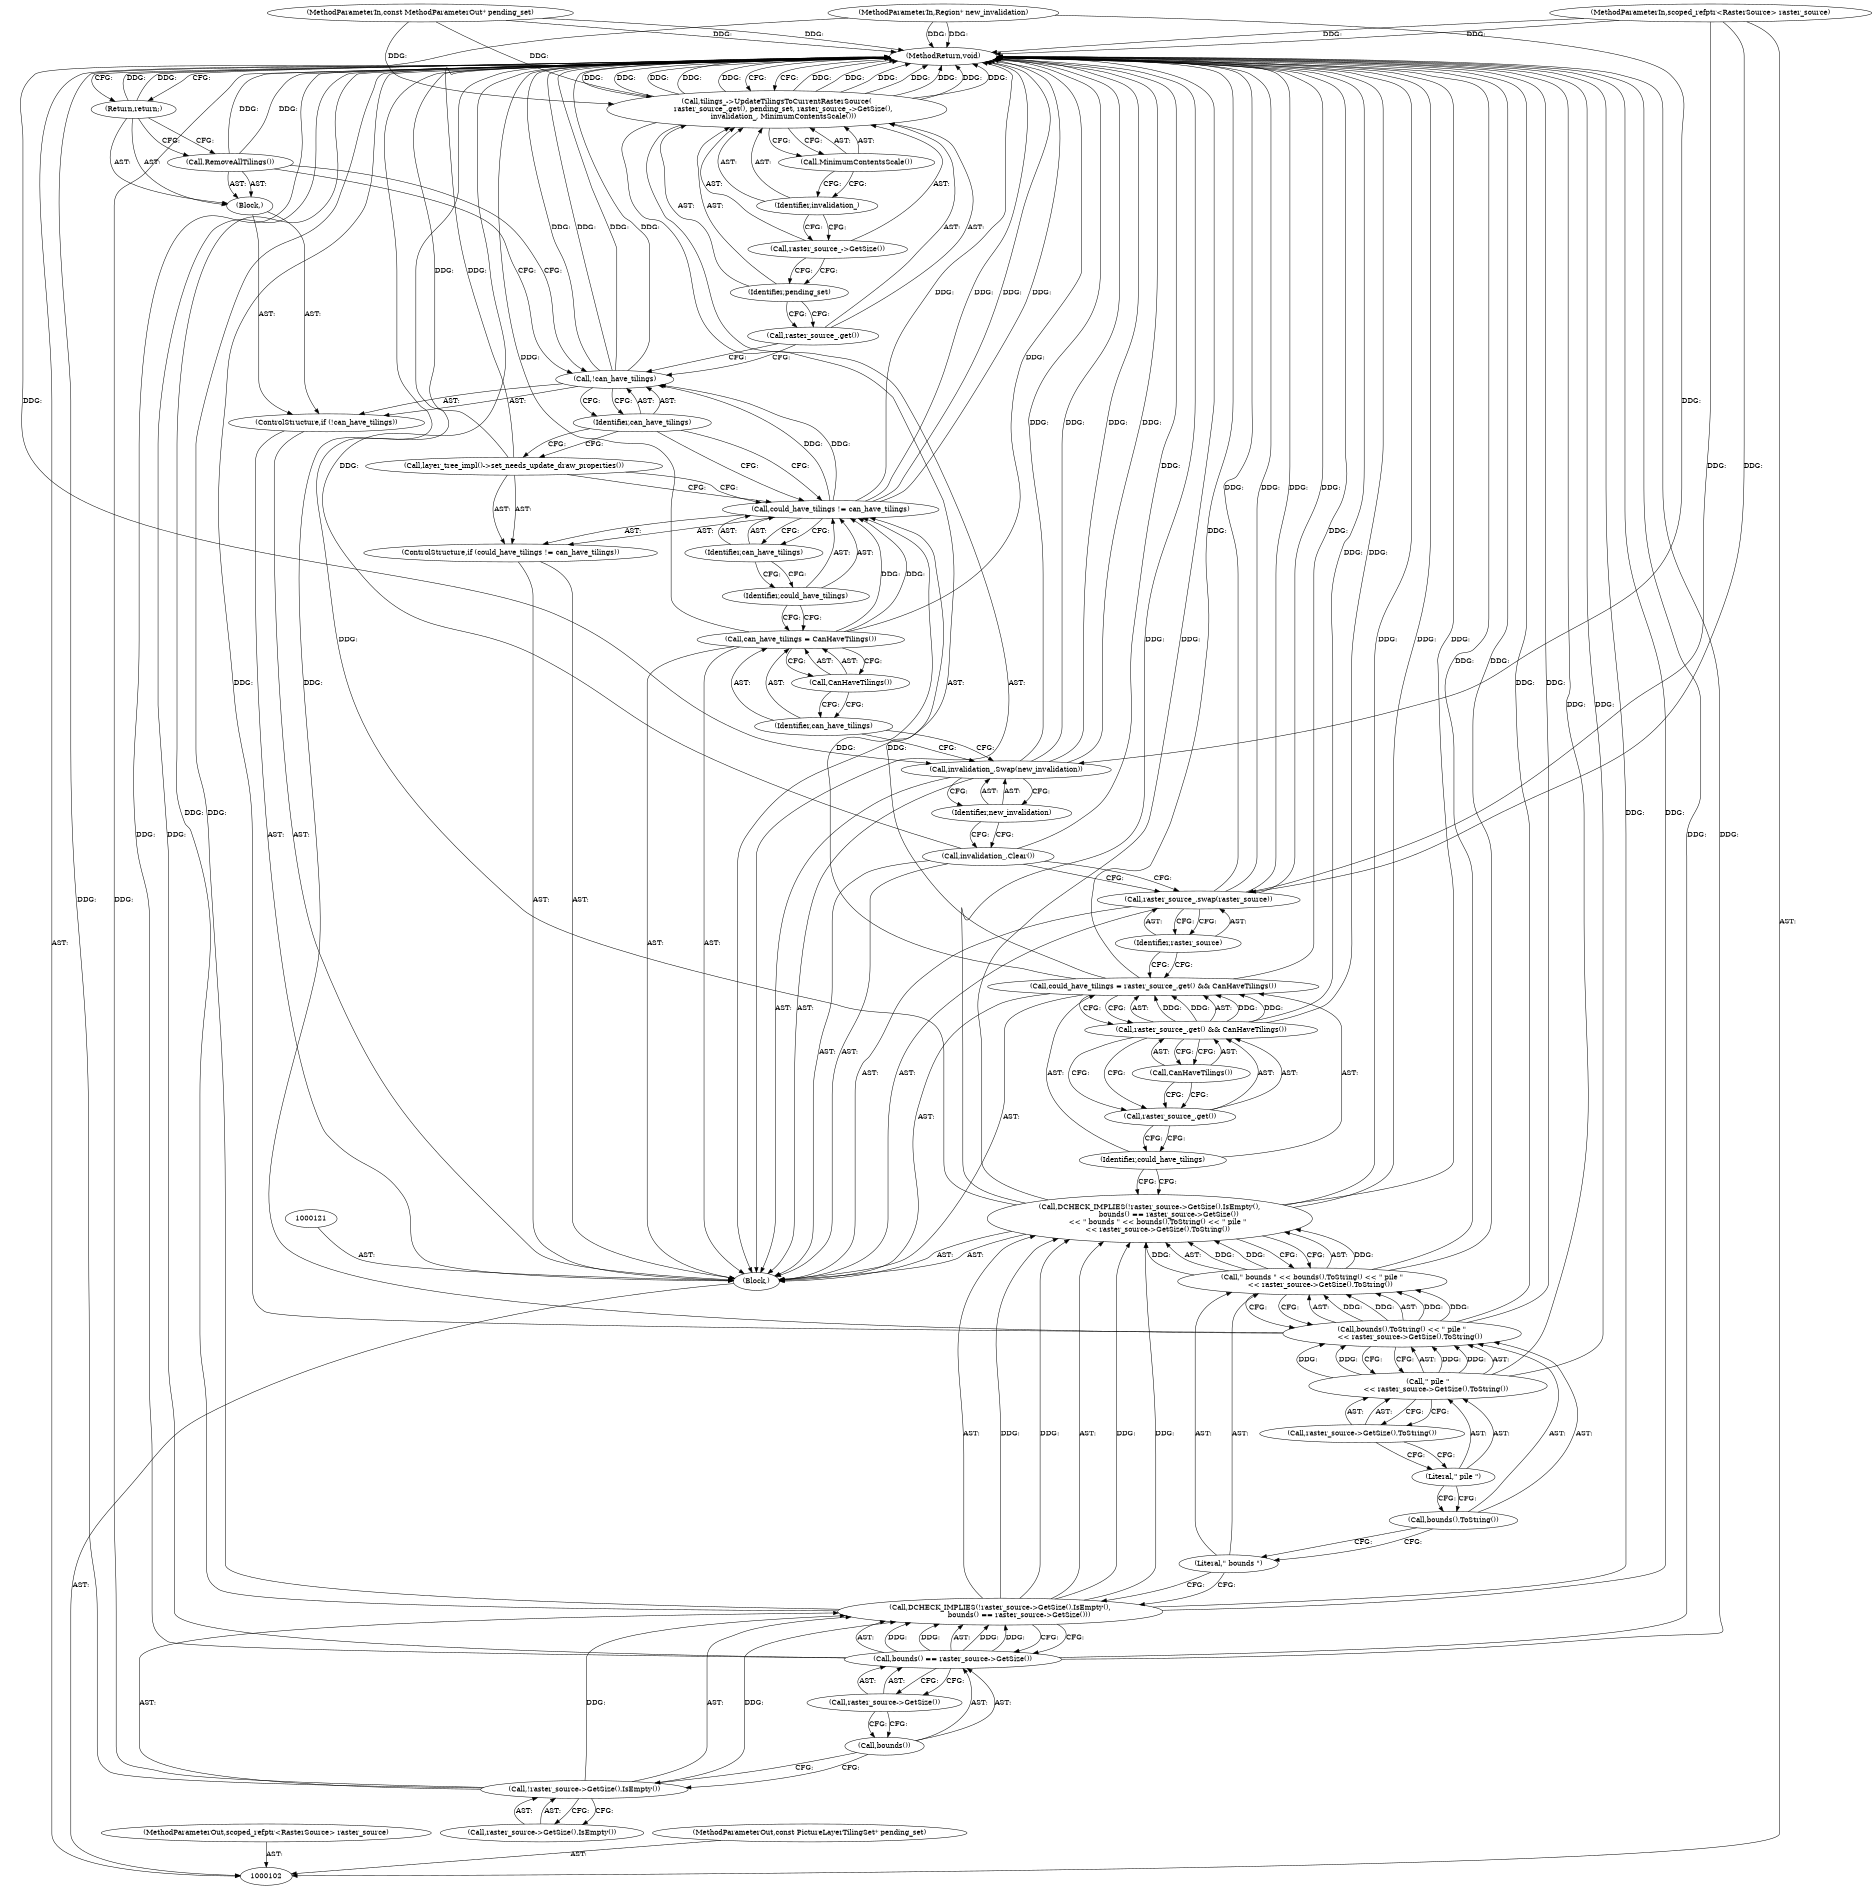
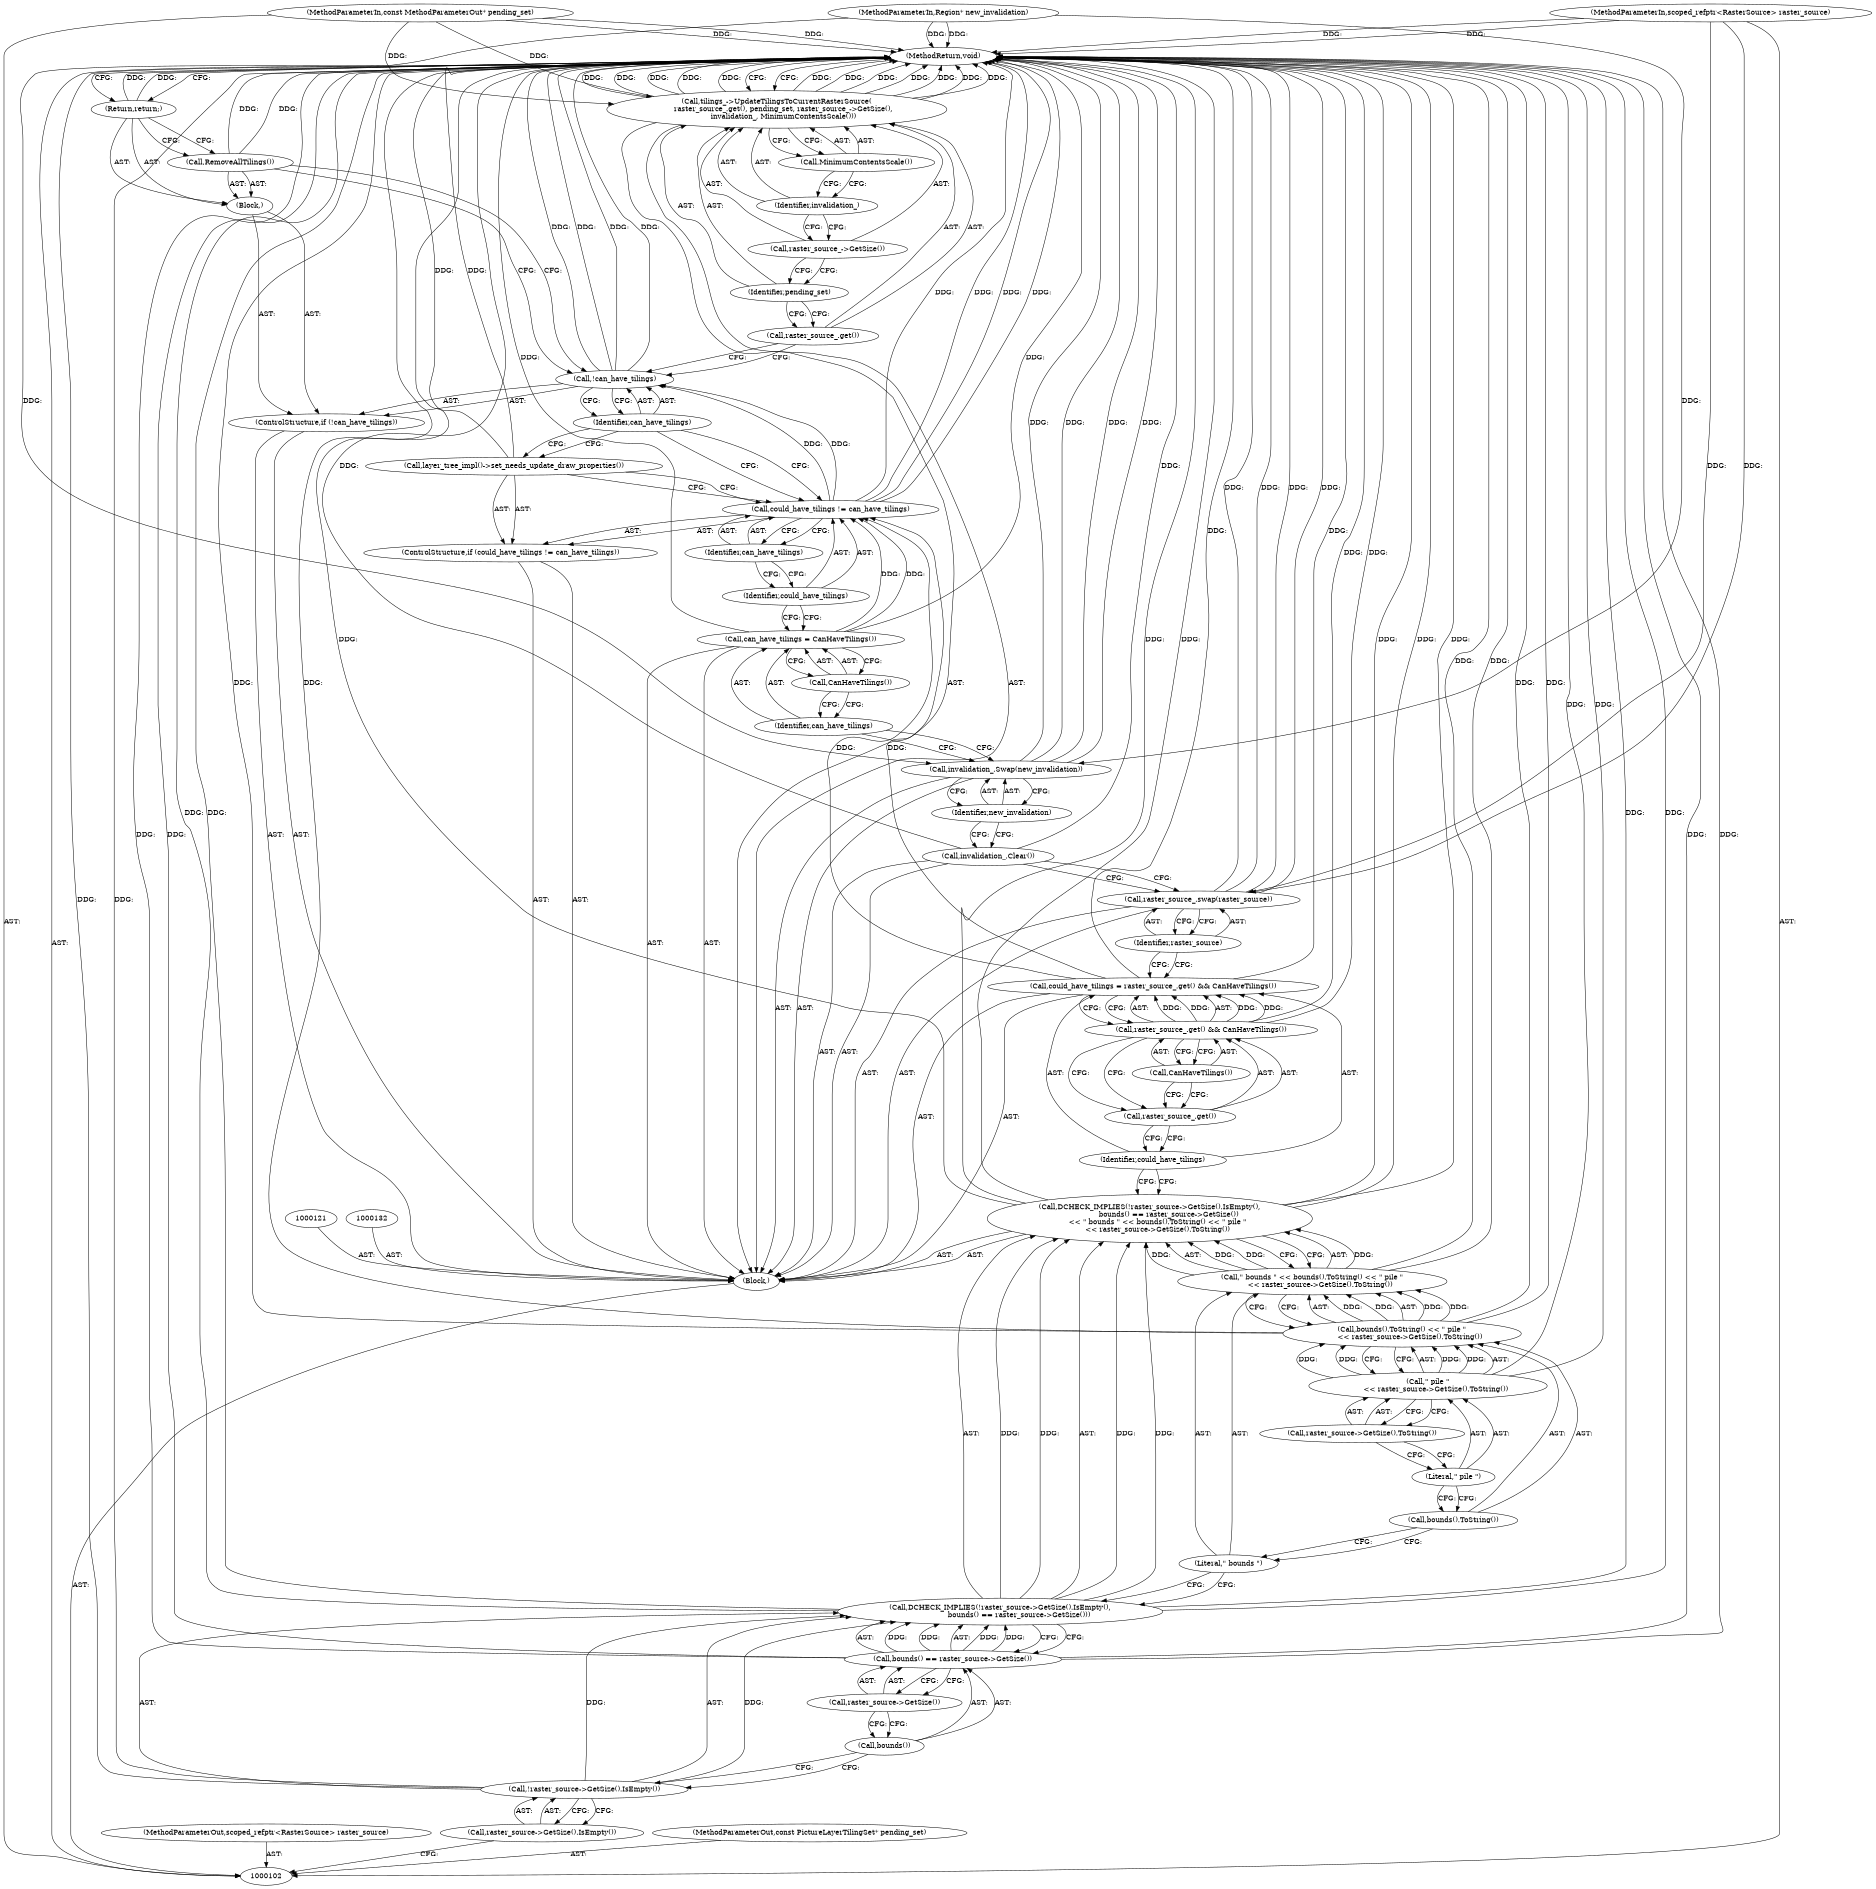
none -> (4, 929)
none -> (372, 1219)
none -> (394, 1856)
